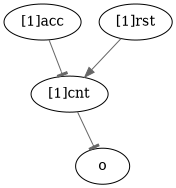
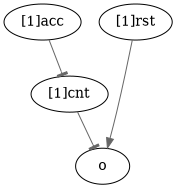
(106, 54) -> (122, 89)
